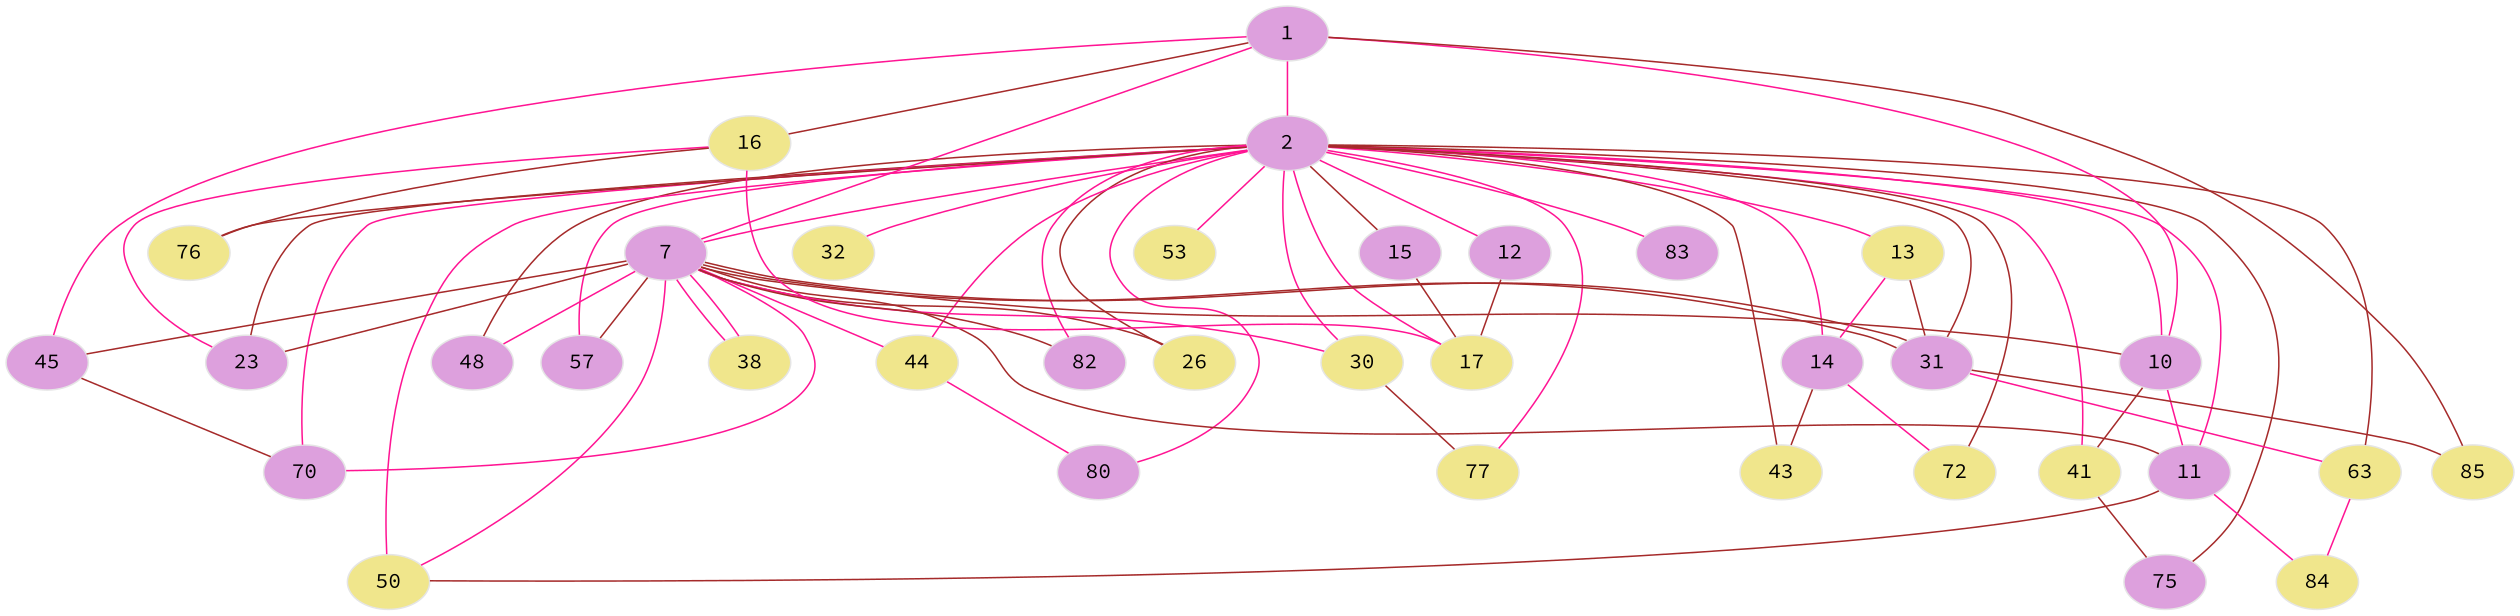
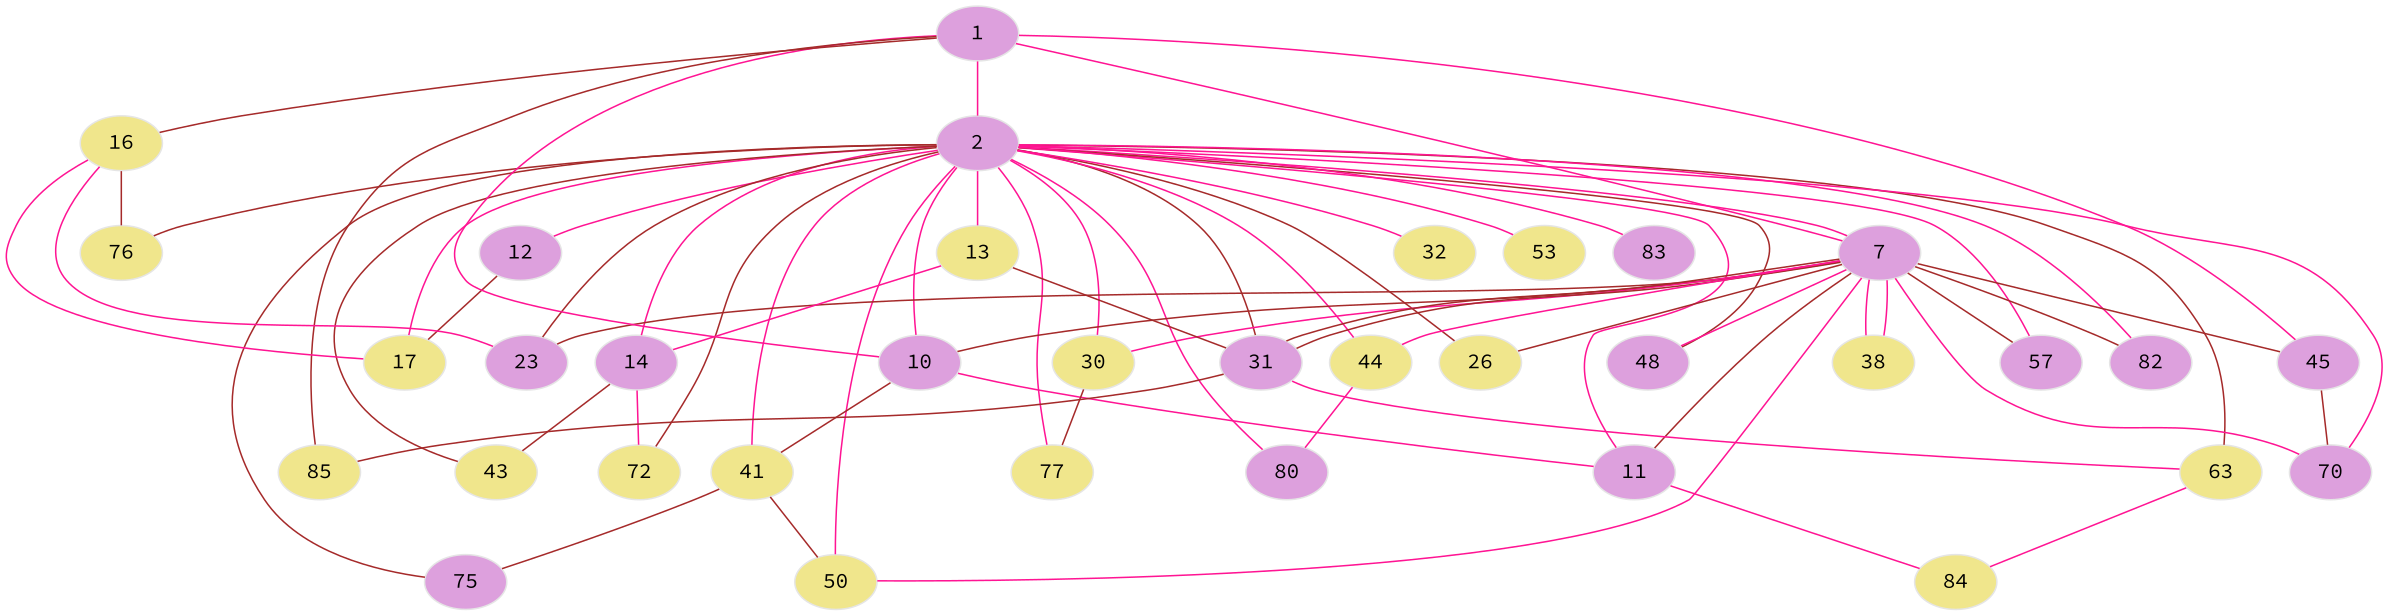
(1400, 253) -> none
(1297, 570) -> (794, 527)
